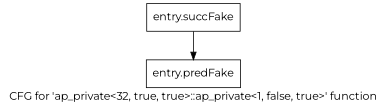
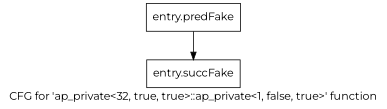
(193, 42) -> (193, 42)
